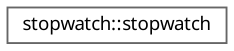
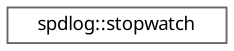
(117, 25) -> (117, 25)
